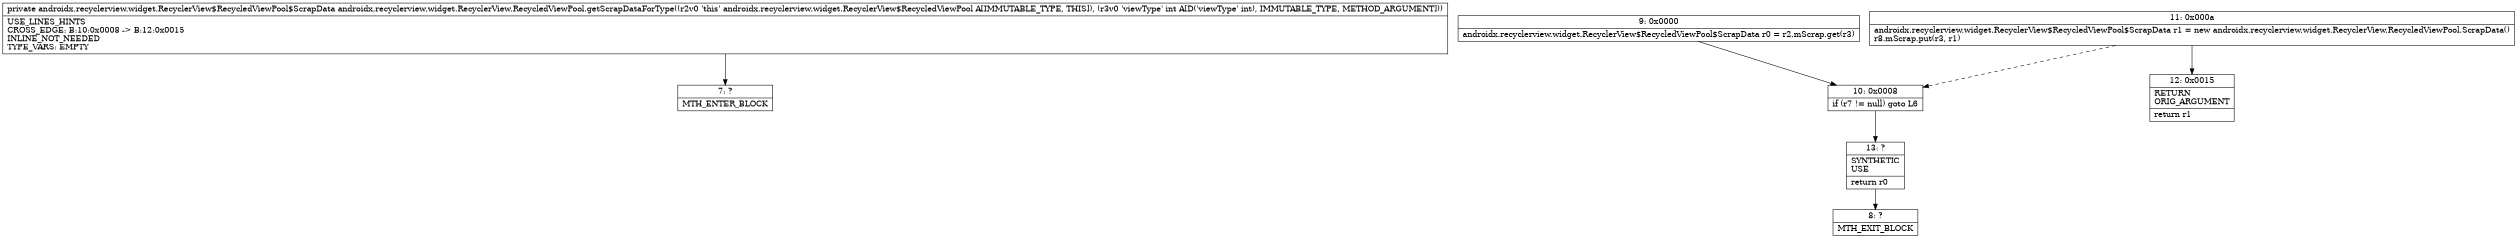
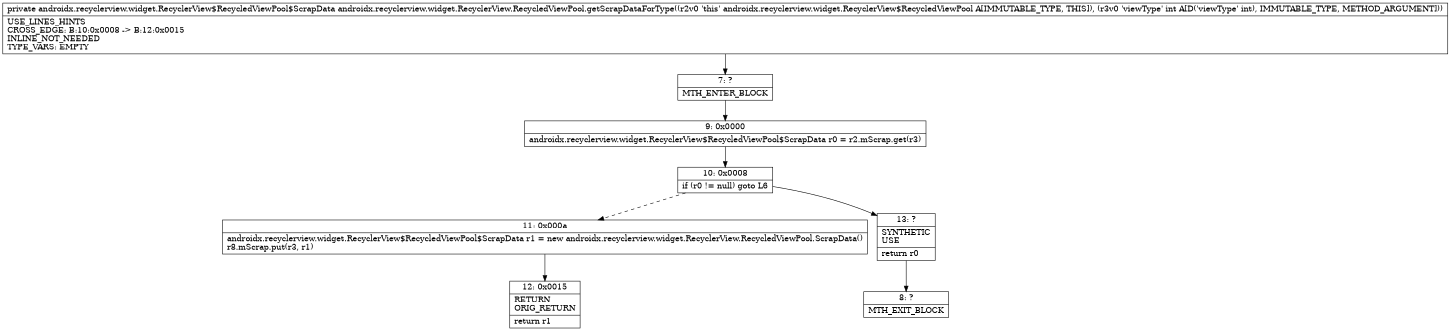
(2022, 66) -> (645, 206)
(2192, 102) -> (545, 308)
(1875, 104) -> (725, 186)
none -> (725, 108)
